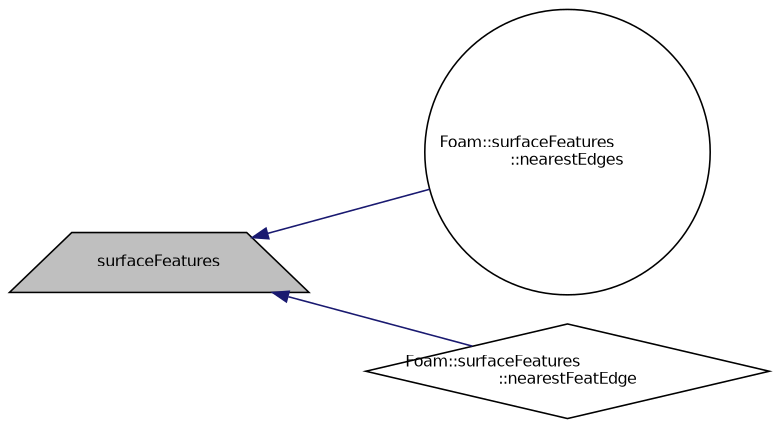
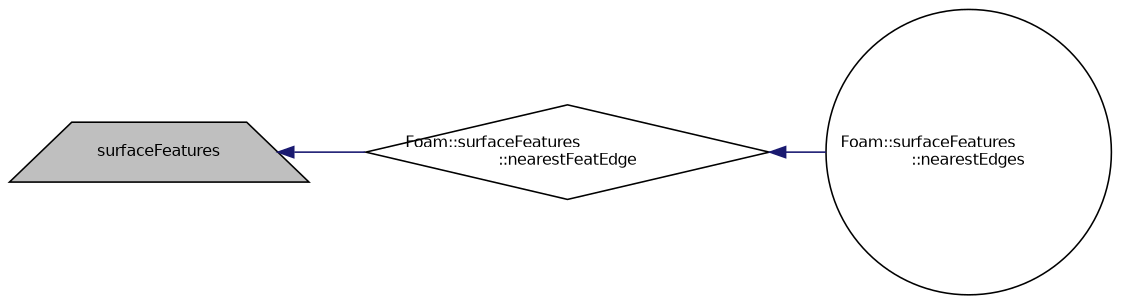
(349, 211) -> (806, 152)
